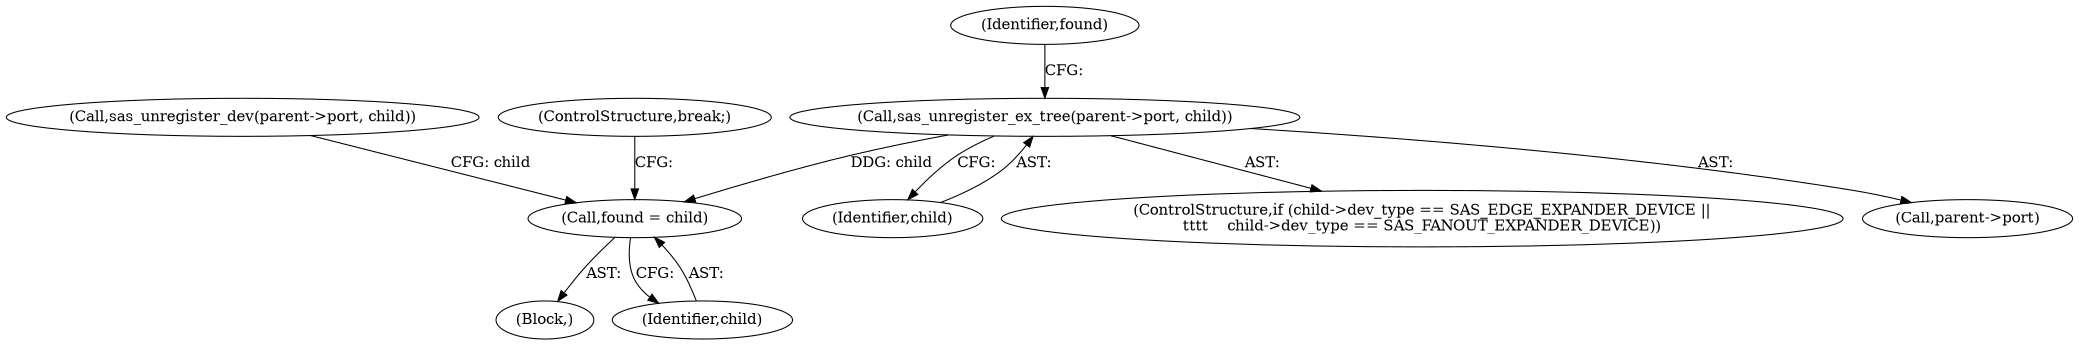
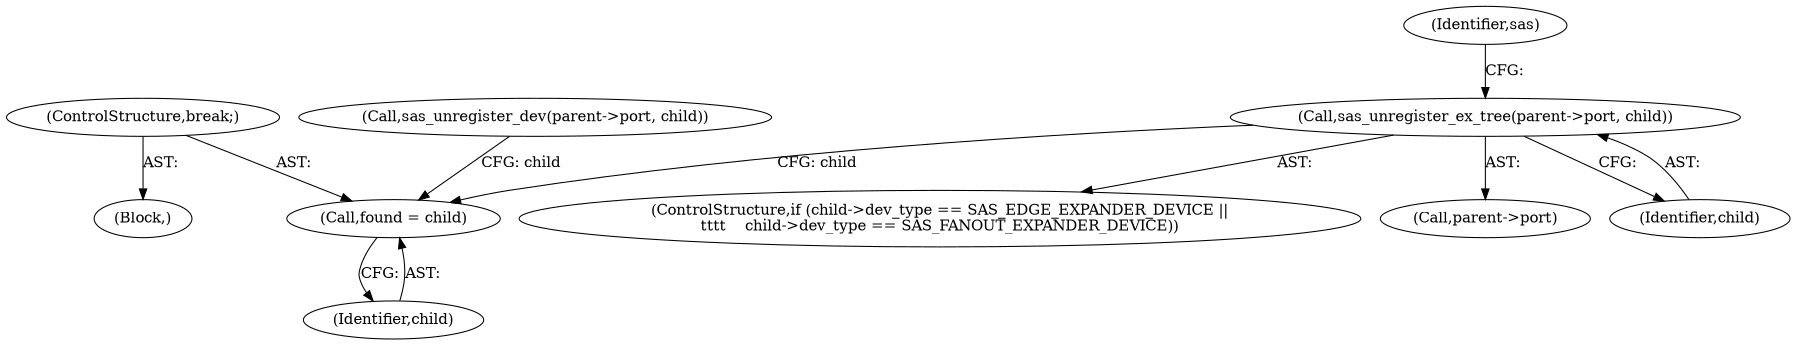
(1045, 25) -> (1485, 25)
(656, 163) -> (296, 163)
(892, 163) -> (817, 163)
(588, 264) -> (143, 163)
